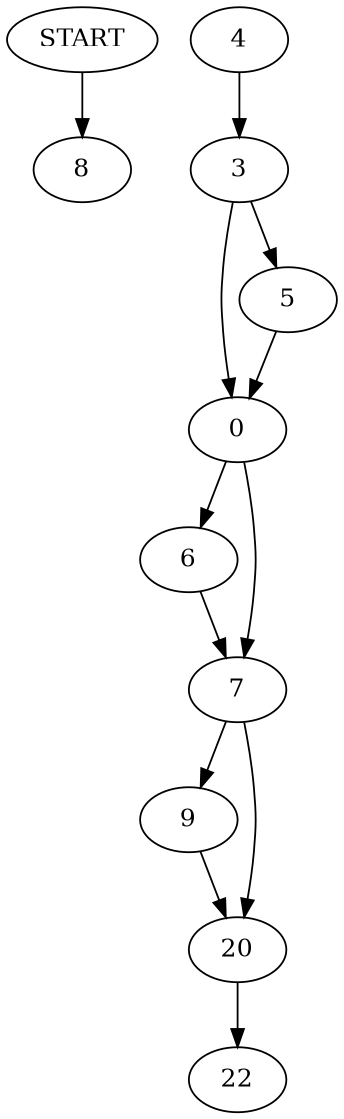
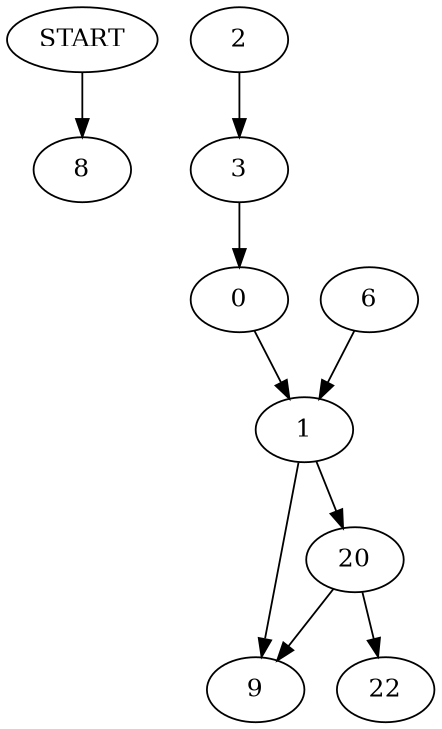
(239, 40) -> (239, 40)
(288, 300) -> none
(217, 486) -> none
(238, 690) -> (304, 430)
(210, 876) -> (311, 618)
